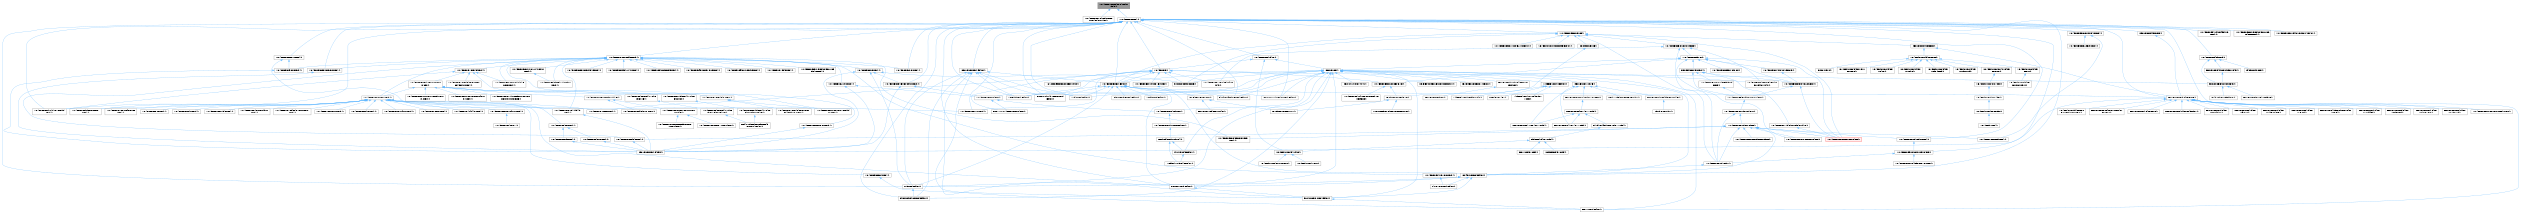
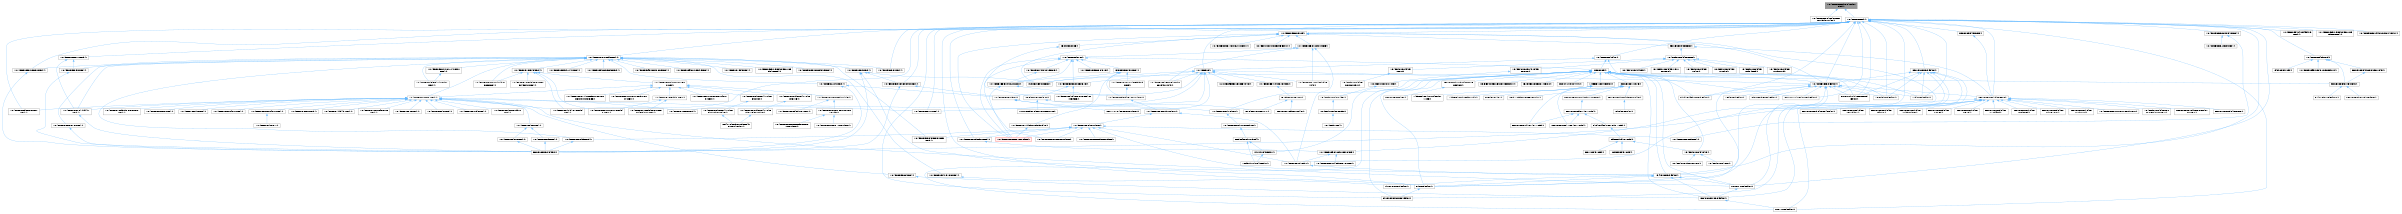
(1825, 70) -> (1634, 70)
none -> (2318, 70)
(2336, 112) -> (1967, 112)
